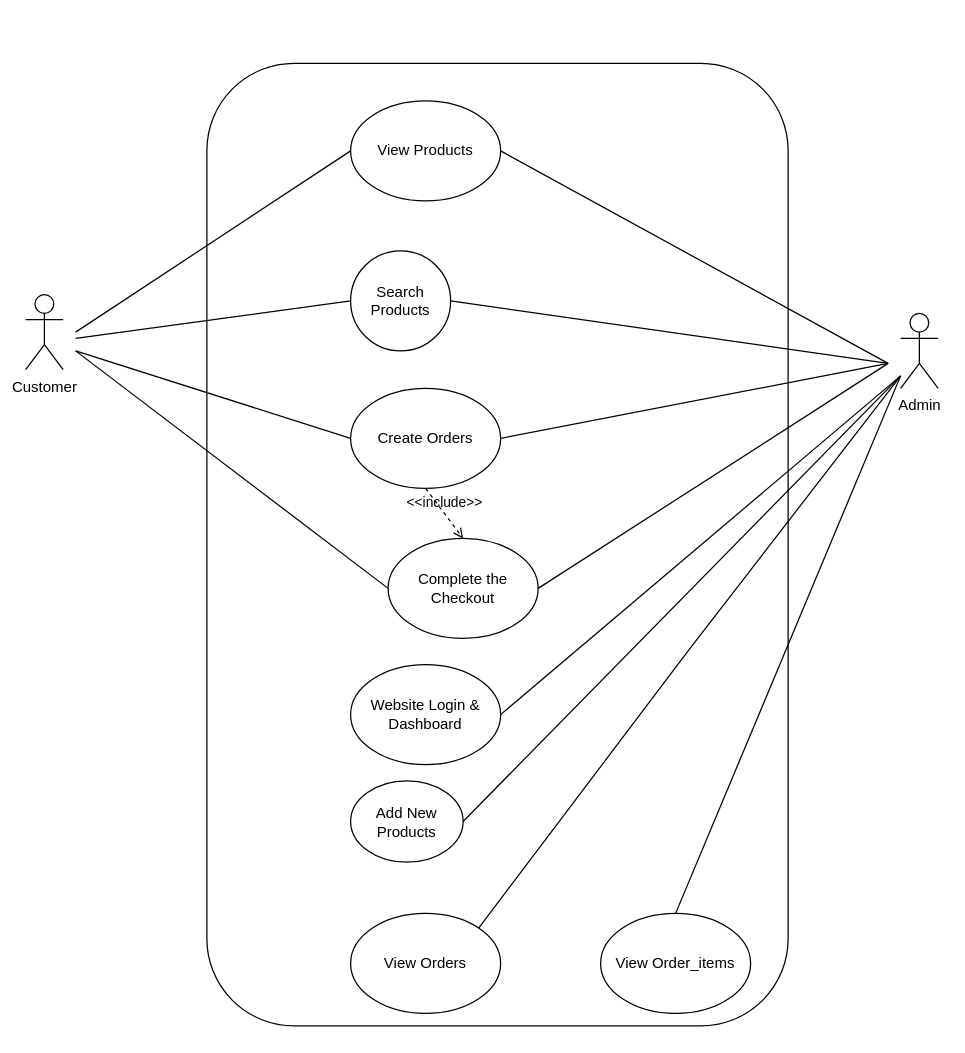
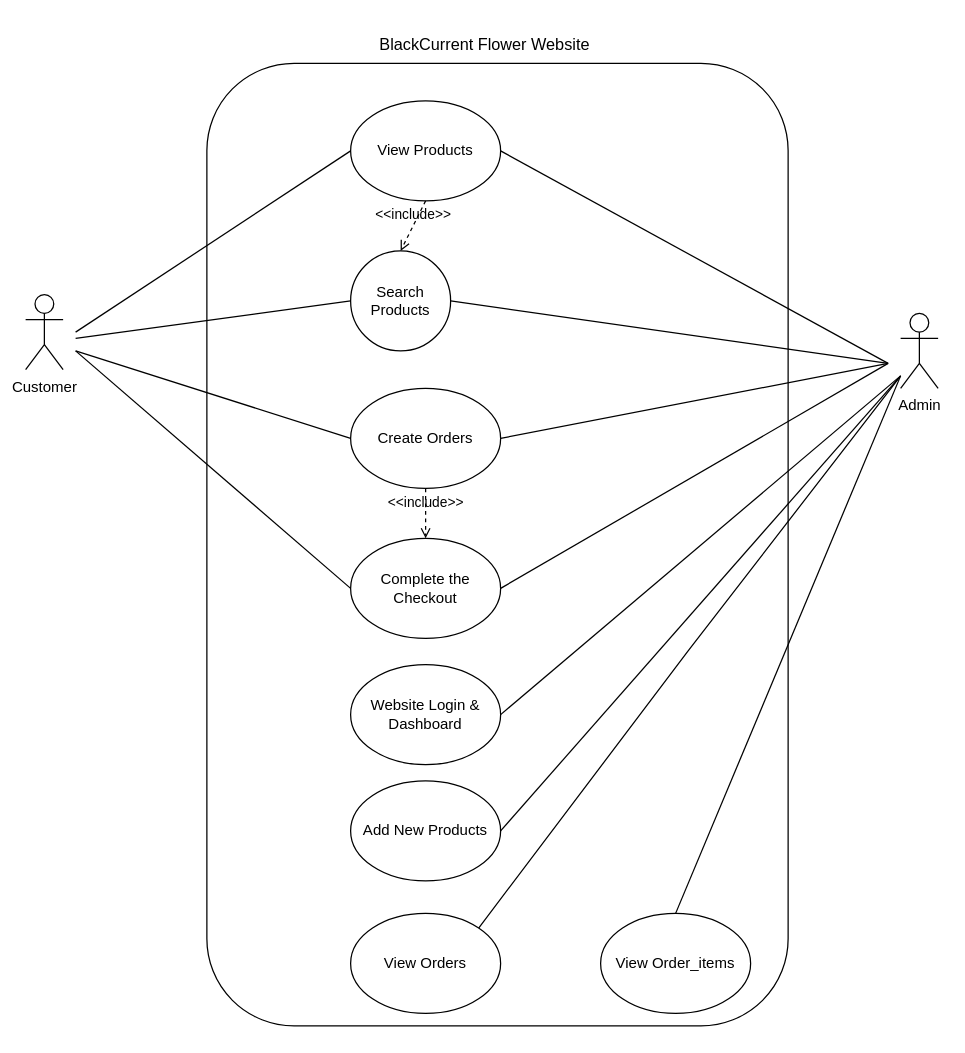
none -> (485, 44)
none -> (414, 224)
(463, 588) -> (426, 588)
(407, 821) -> (426, 831)
